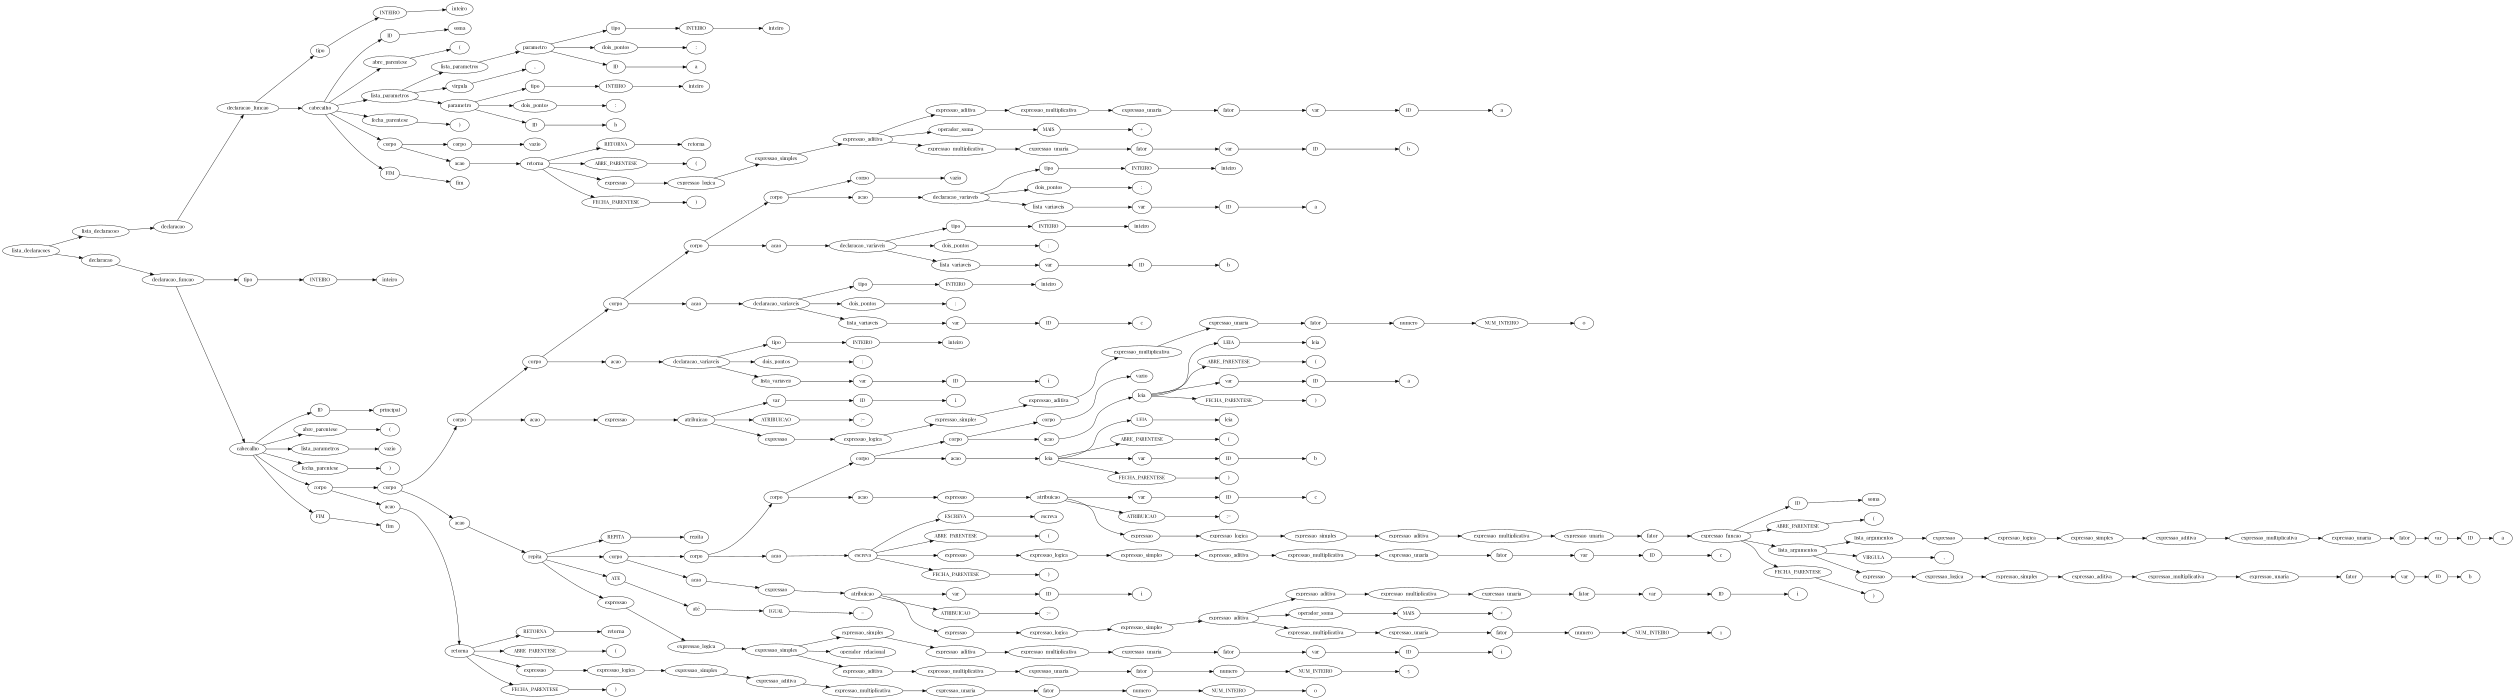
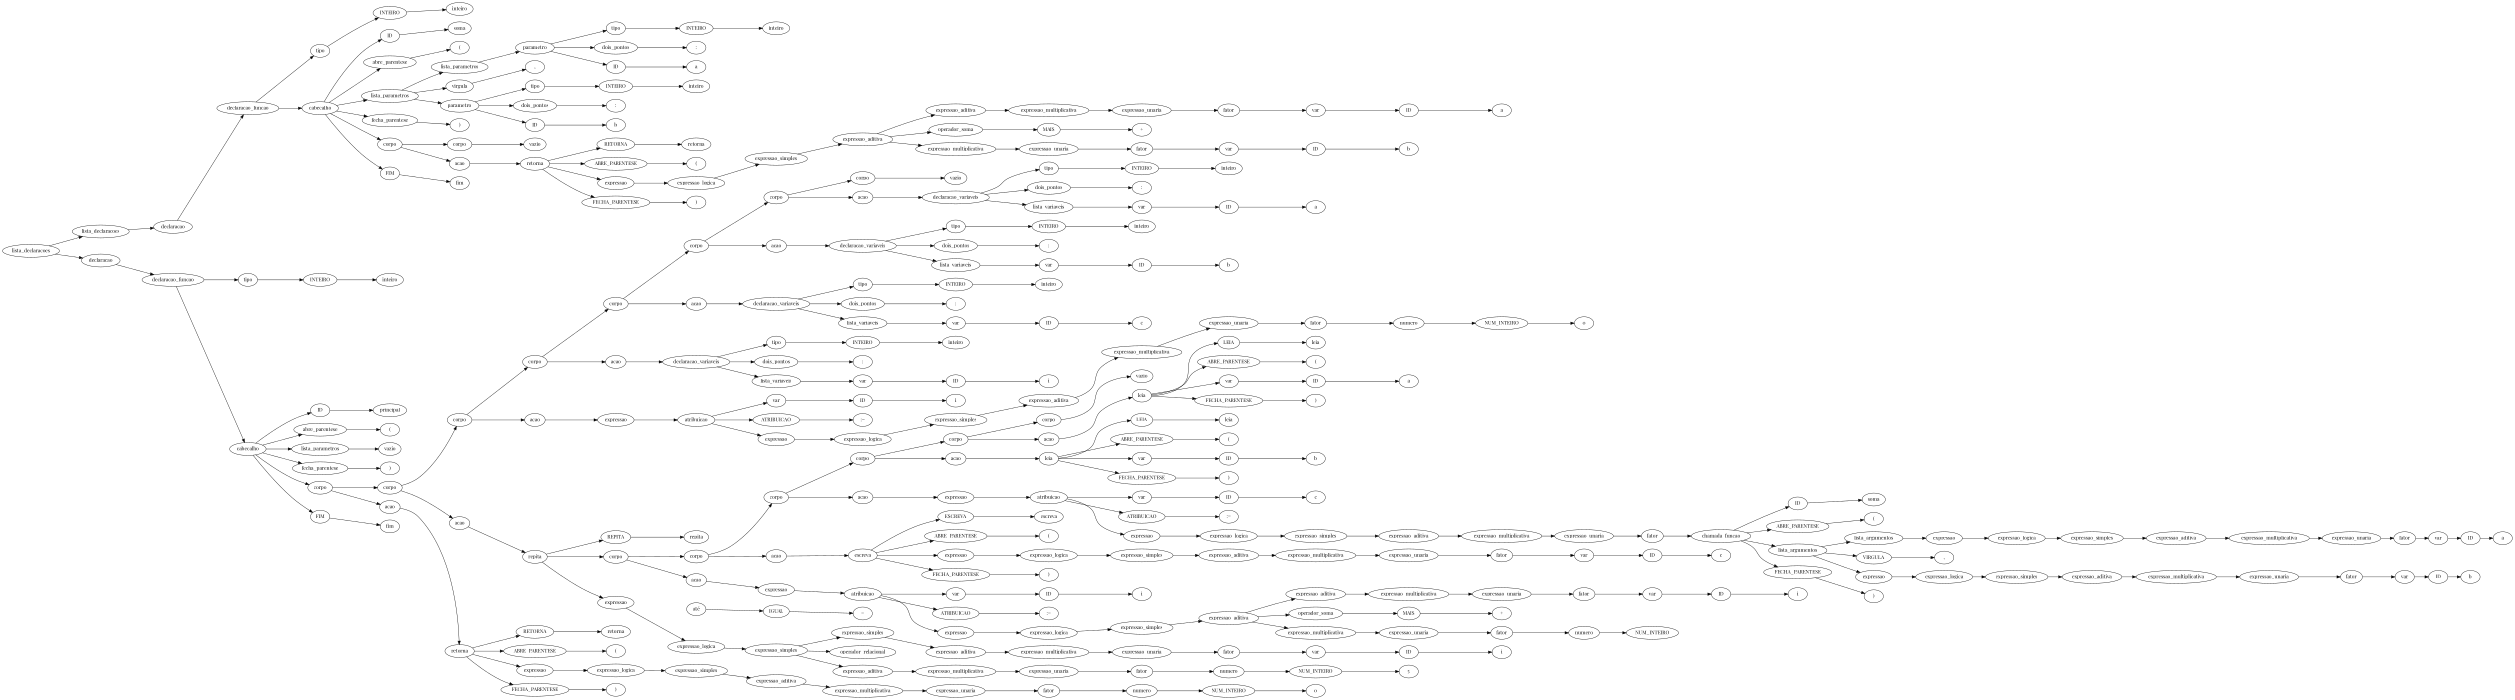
(1721, 536) -> (1721, 536)
(616, 579) -> none
(1721, 633) -> none
